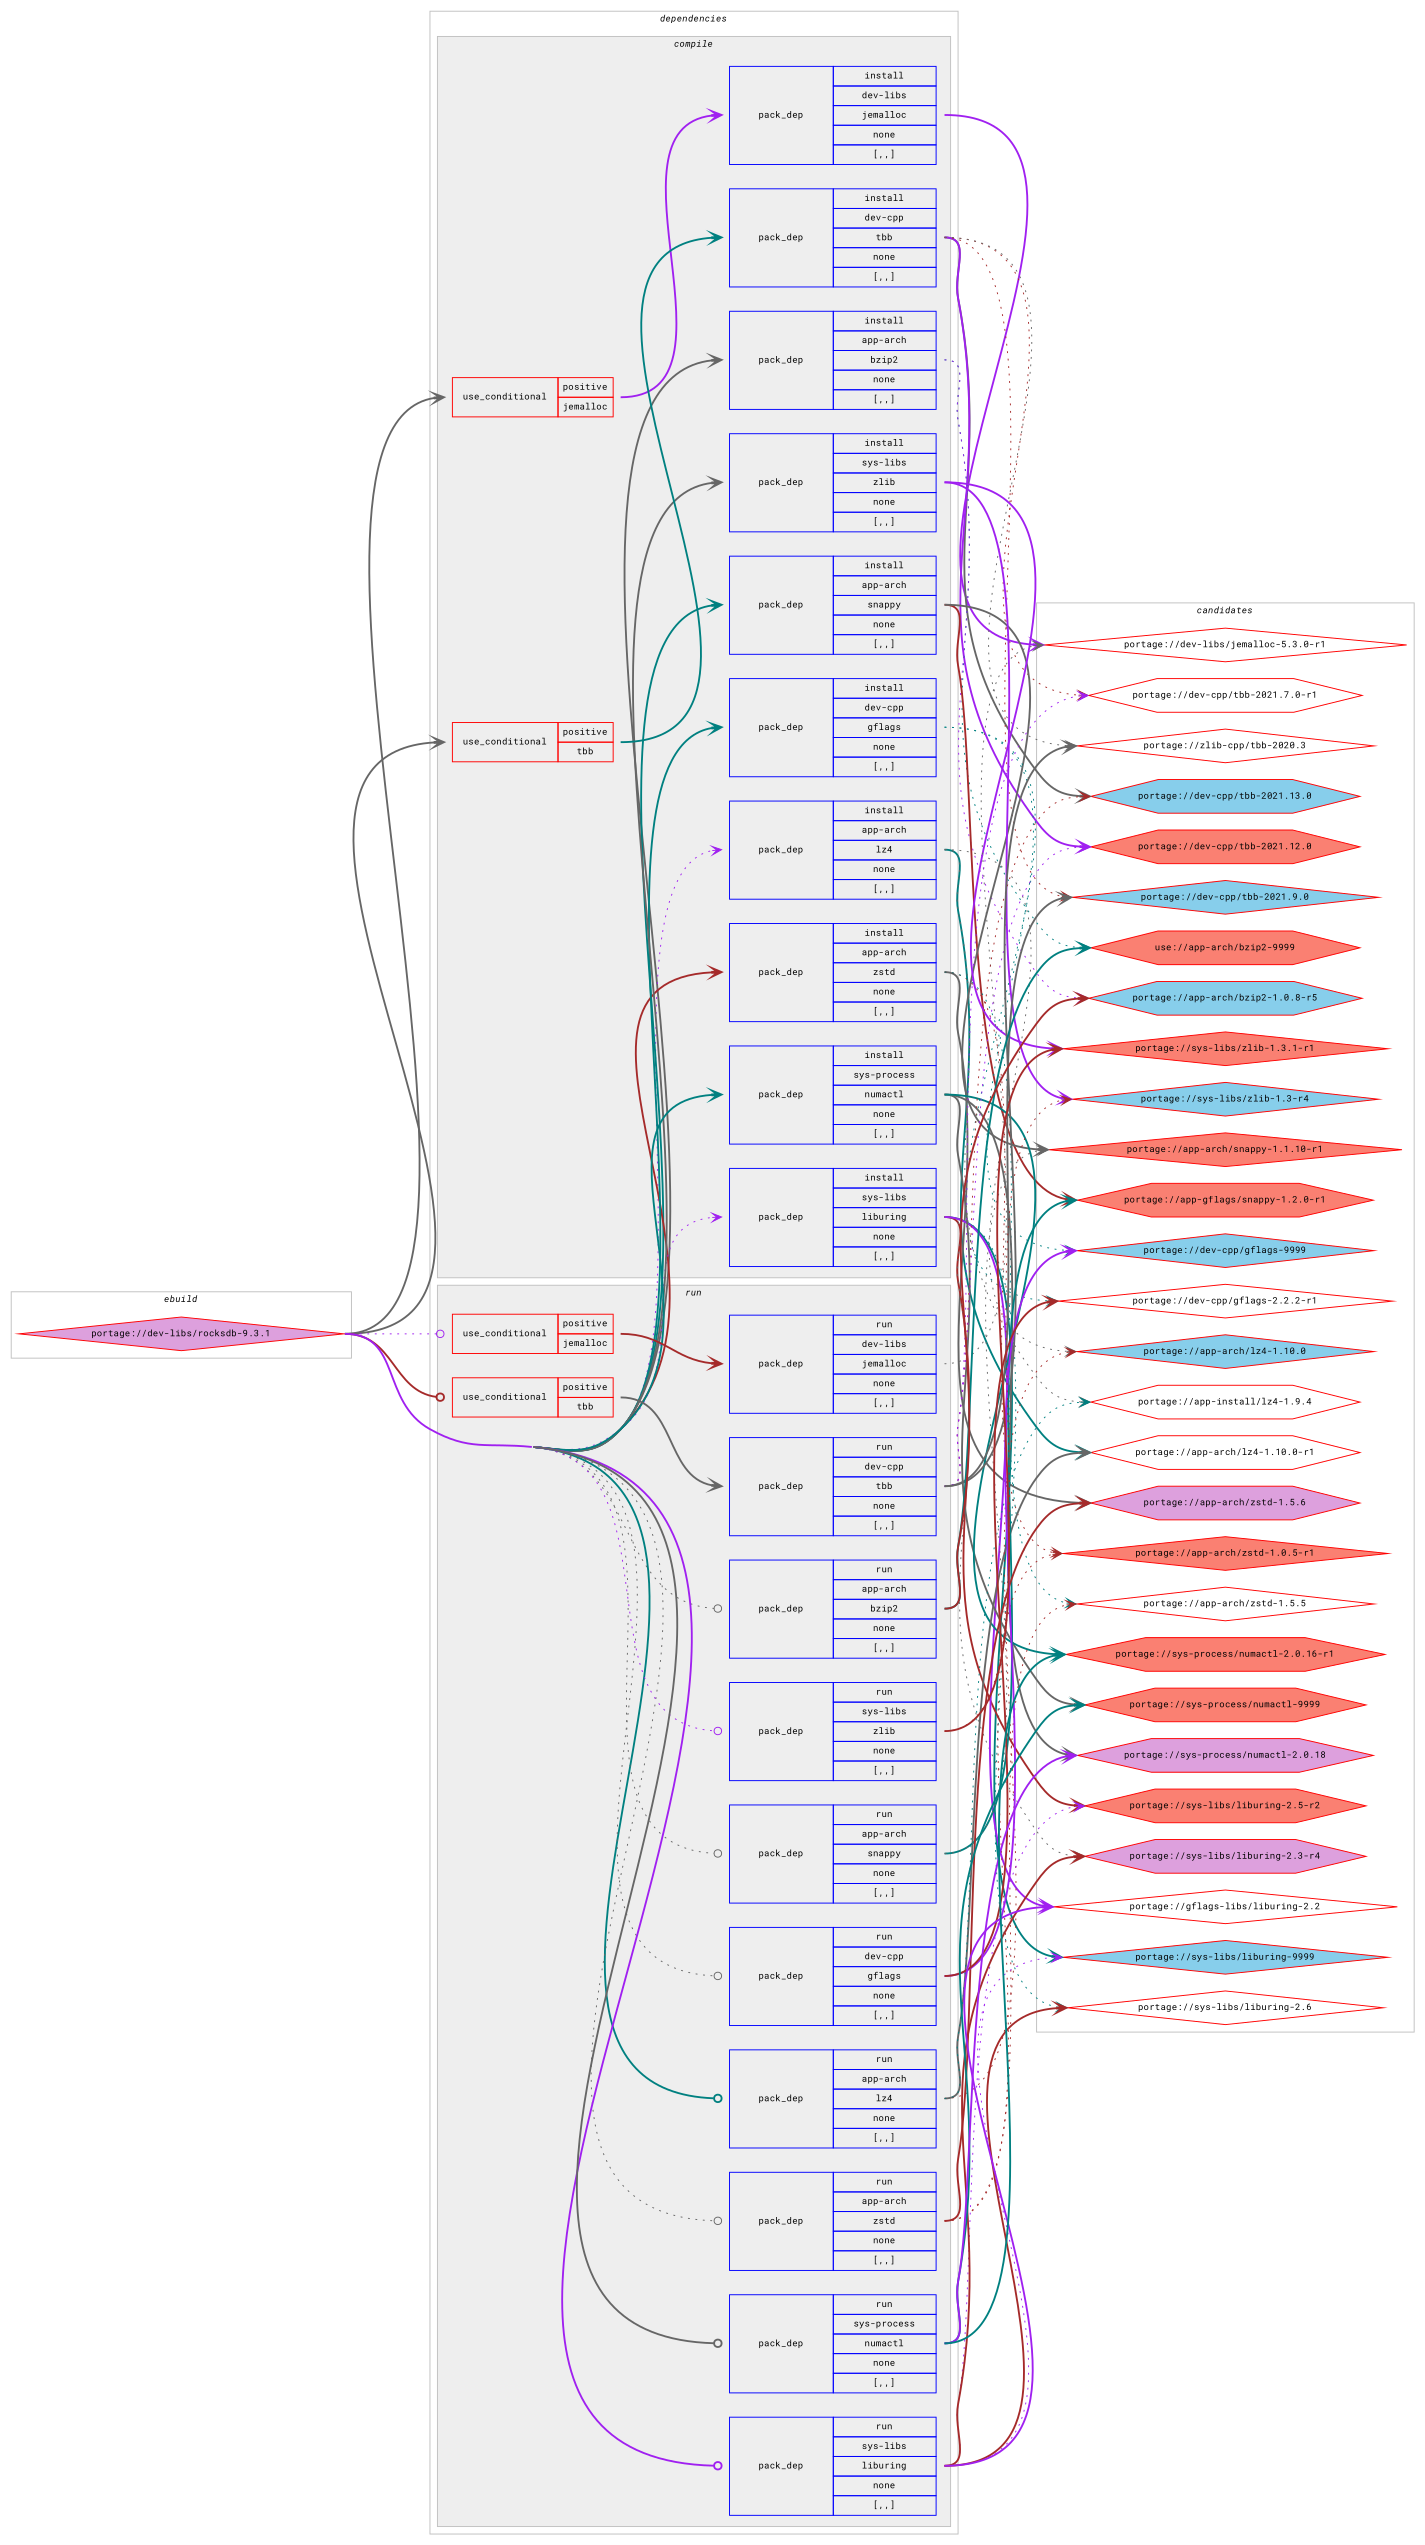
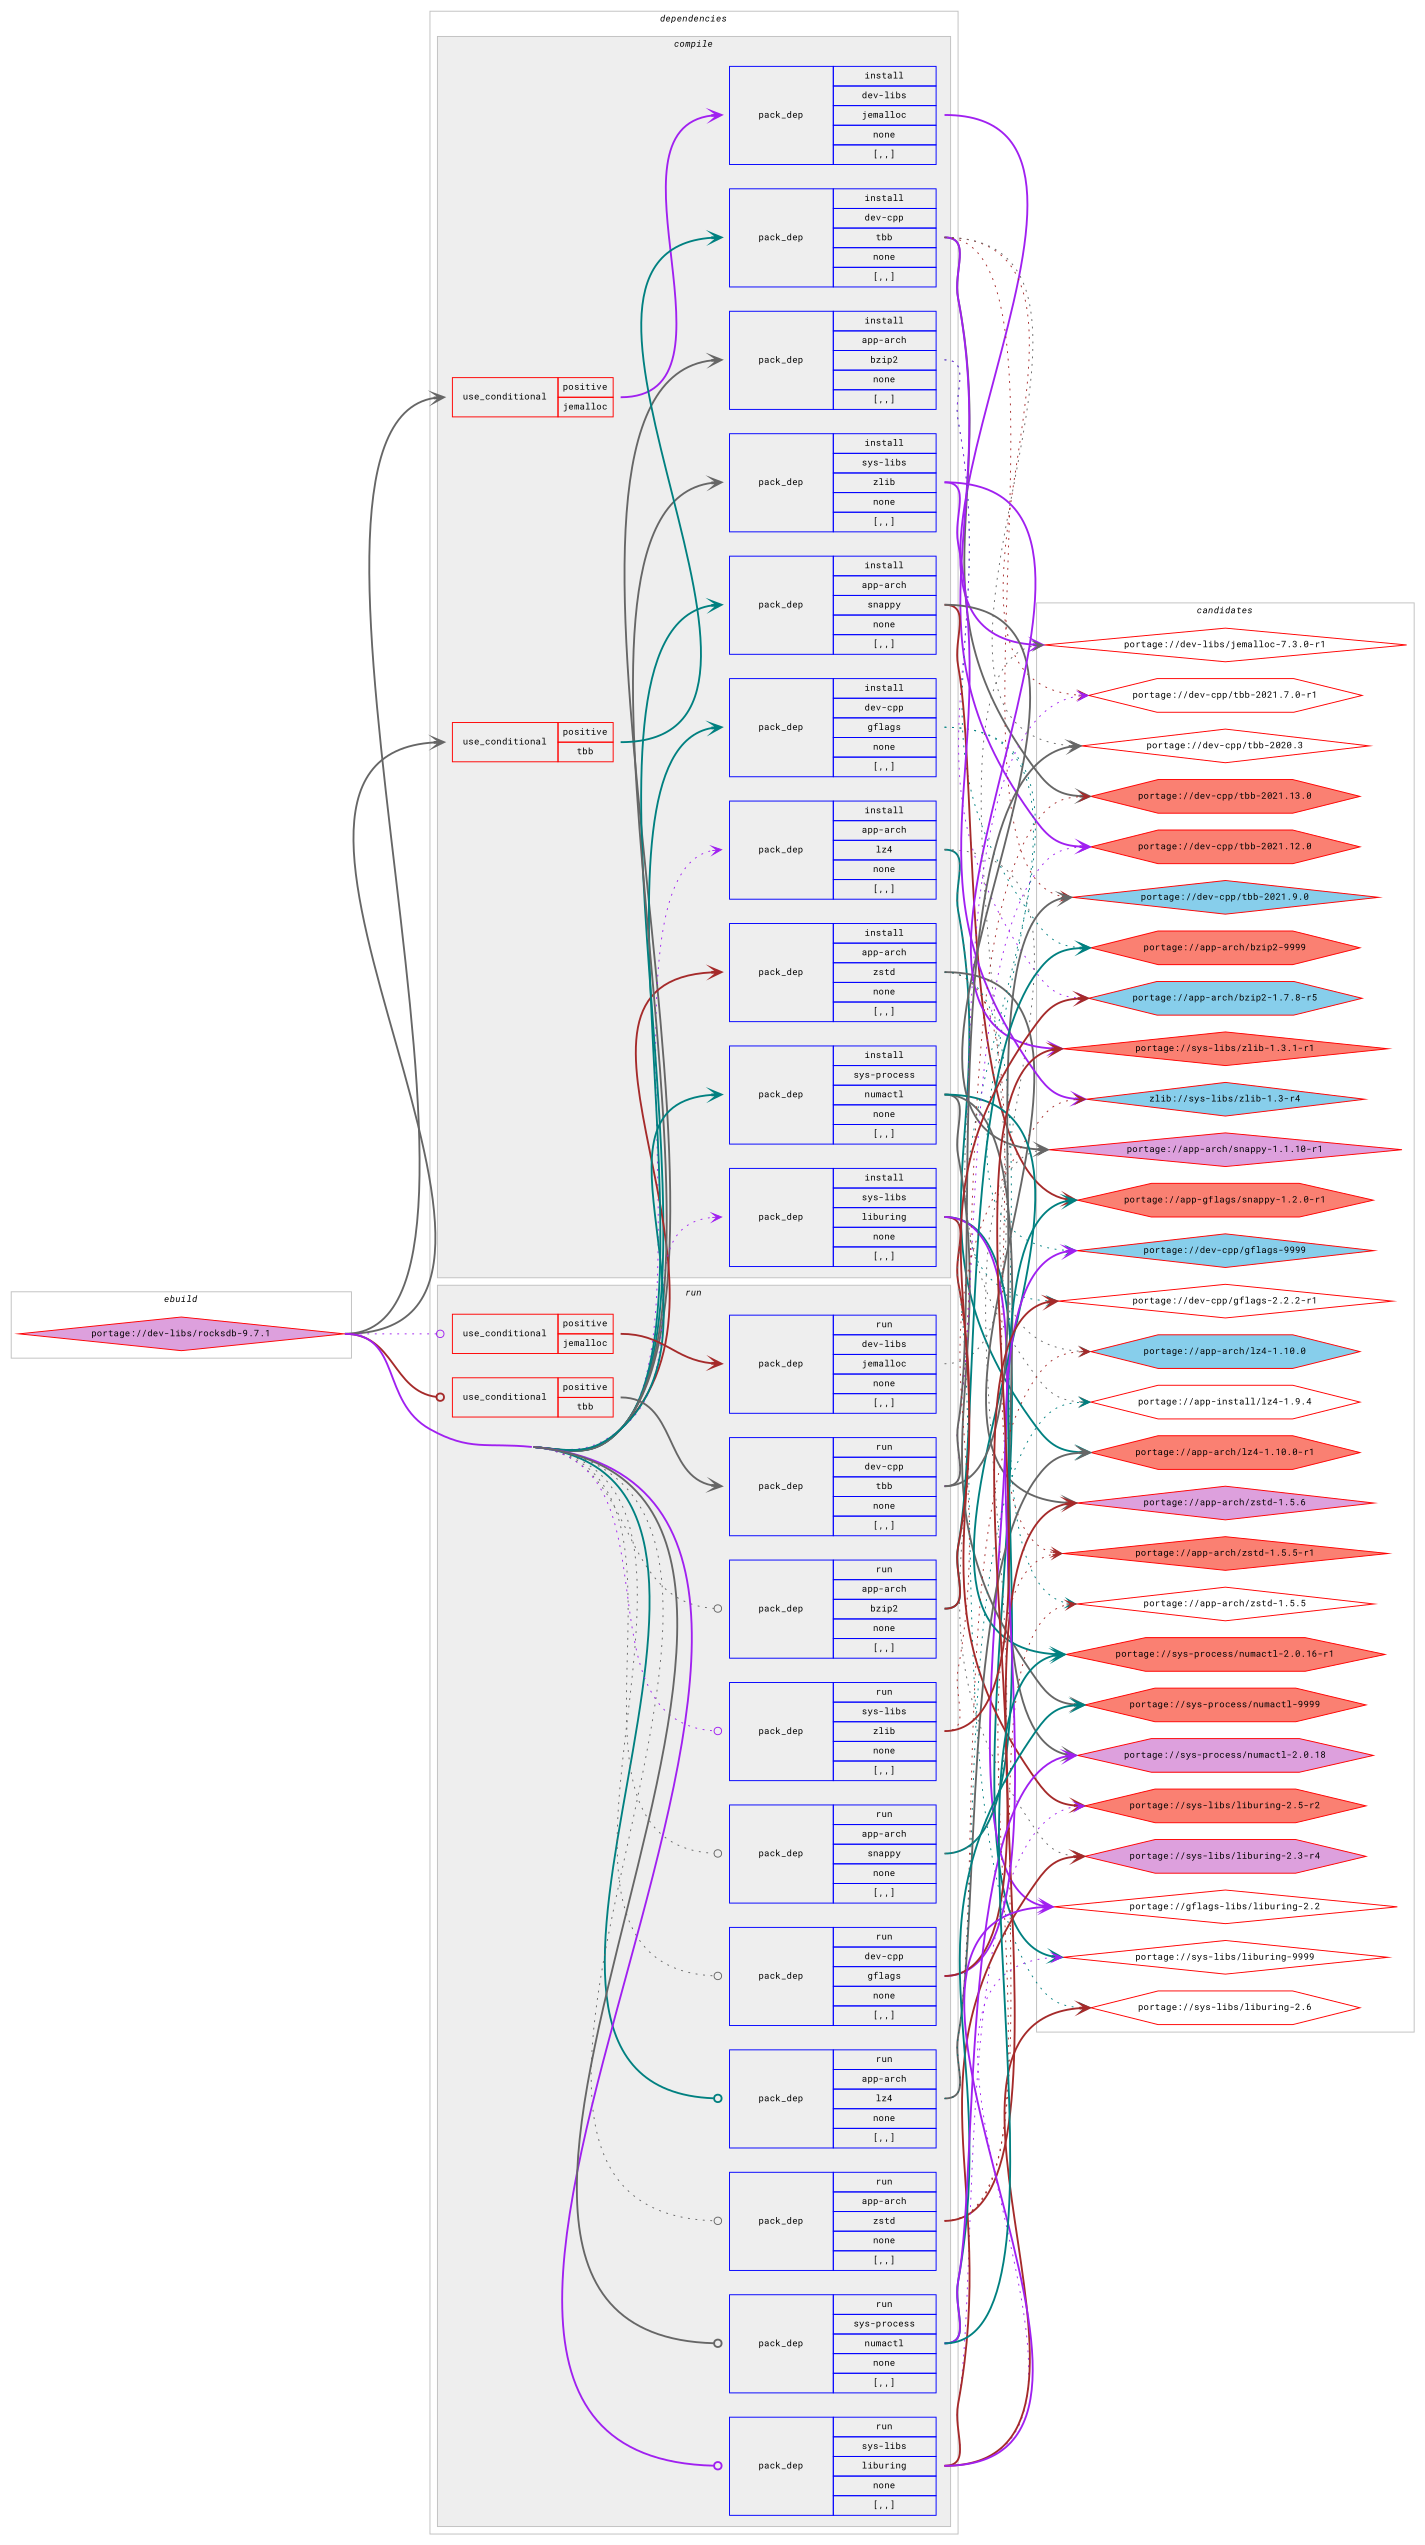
(1225, 645) -> (1225, 645)
(1225, 746) -> (1225, 746)
(1225, 796) -> (1225, 796)
(1225, 948) -> (1225, 948)
(1225, 998) -> (1225, 998)
(1225, 1099) -> (1225, 1099)
(1225, 1150) -> (1225, 1150)
(181, 1334) -> (181, 1334)
(1225, 1352) -> (1225, 1352)
(1225, 1453) -> (1225, 1453)
(1225, 1503) -> (1225, 1503)
(1225, 1554) -> (1225, 1554)
(1225, 1957) -> (1225, 1957)
(1225, 2008) -> (1225, 2008)
